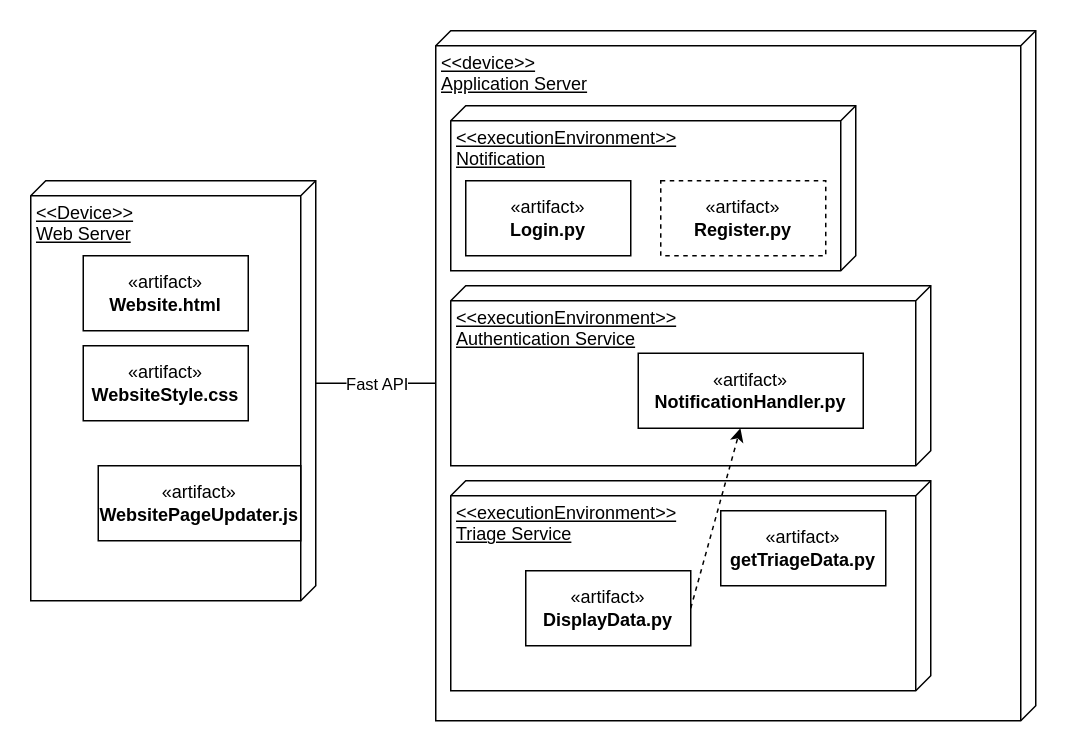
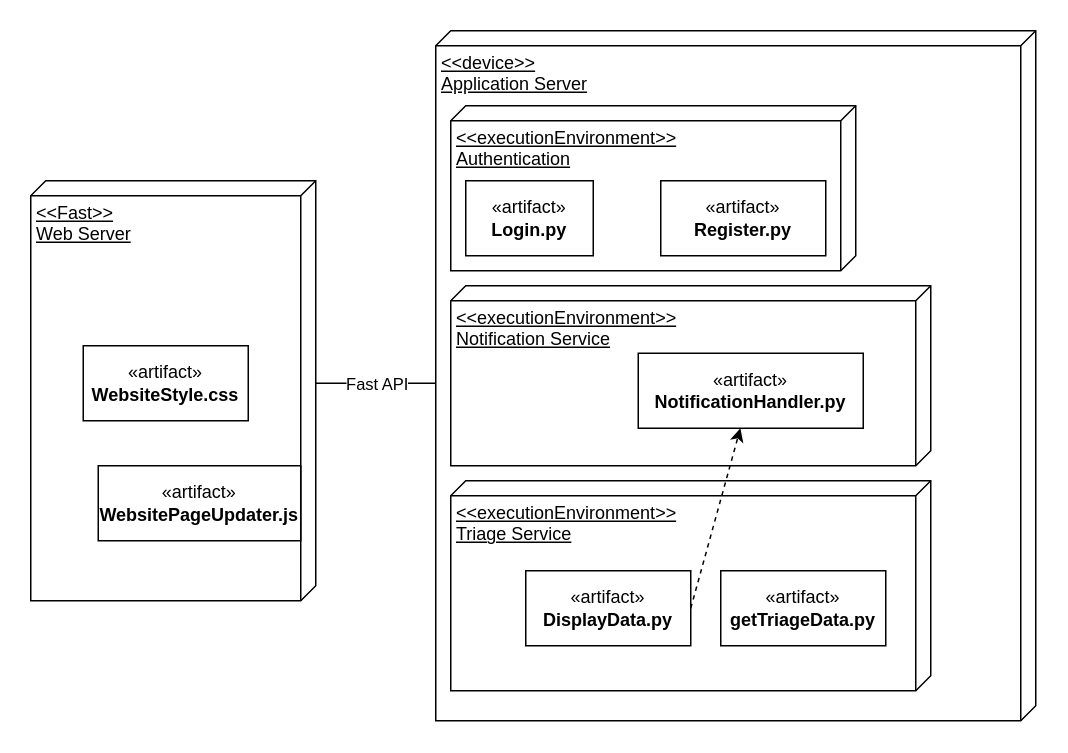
(573, 150) -> (573, 150)
(548, 218) -> (530, 218)
(743, 218) -> (743, 218)
(85, 225) -> (85, 225)
(166, 293) -> none
(573, 330) -> (573, 330)
(803, 548) -> (803, 608)
